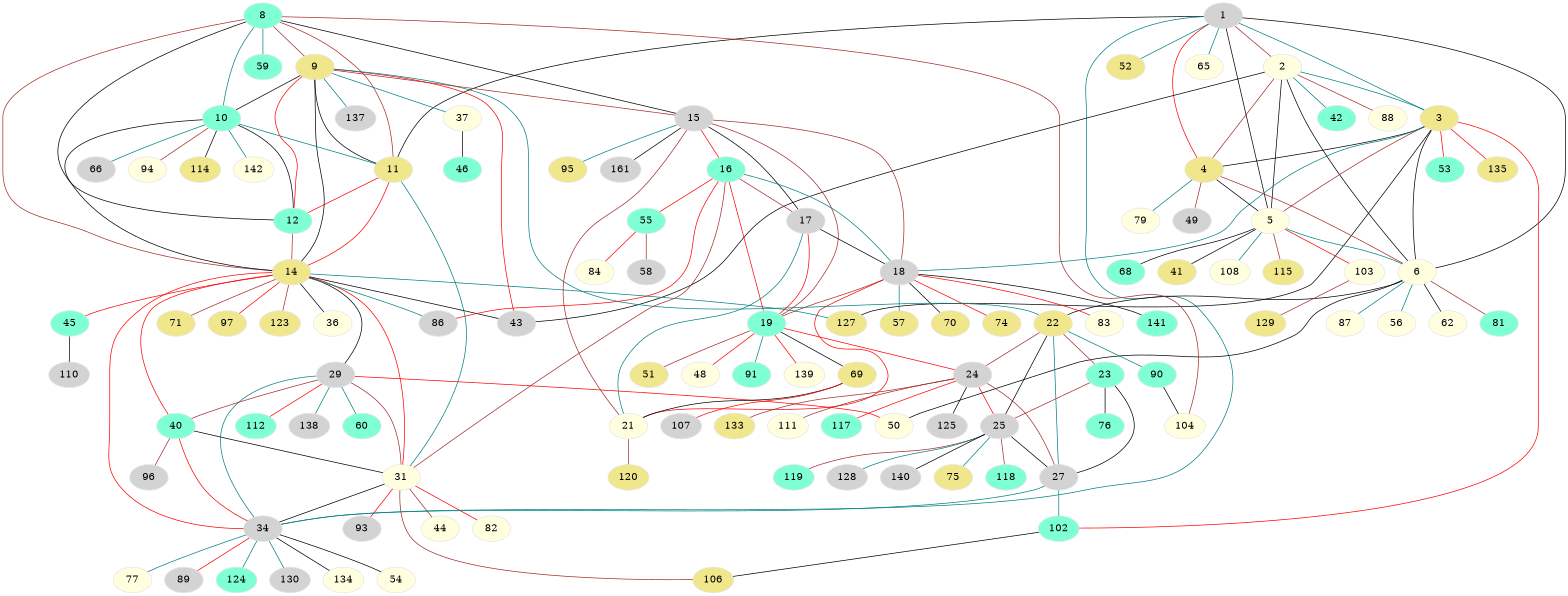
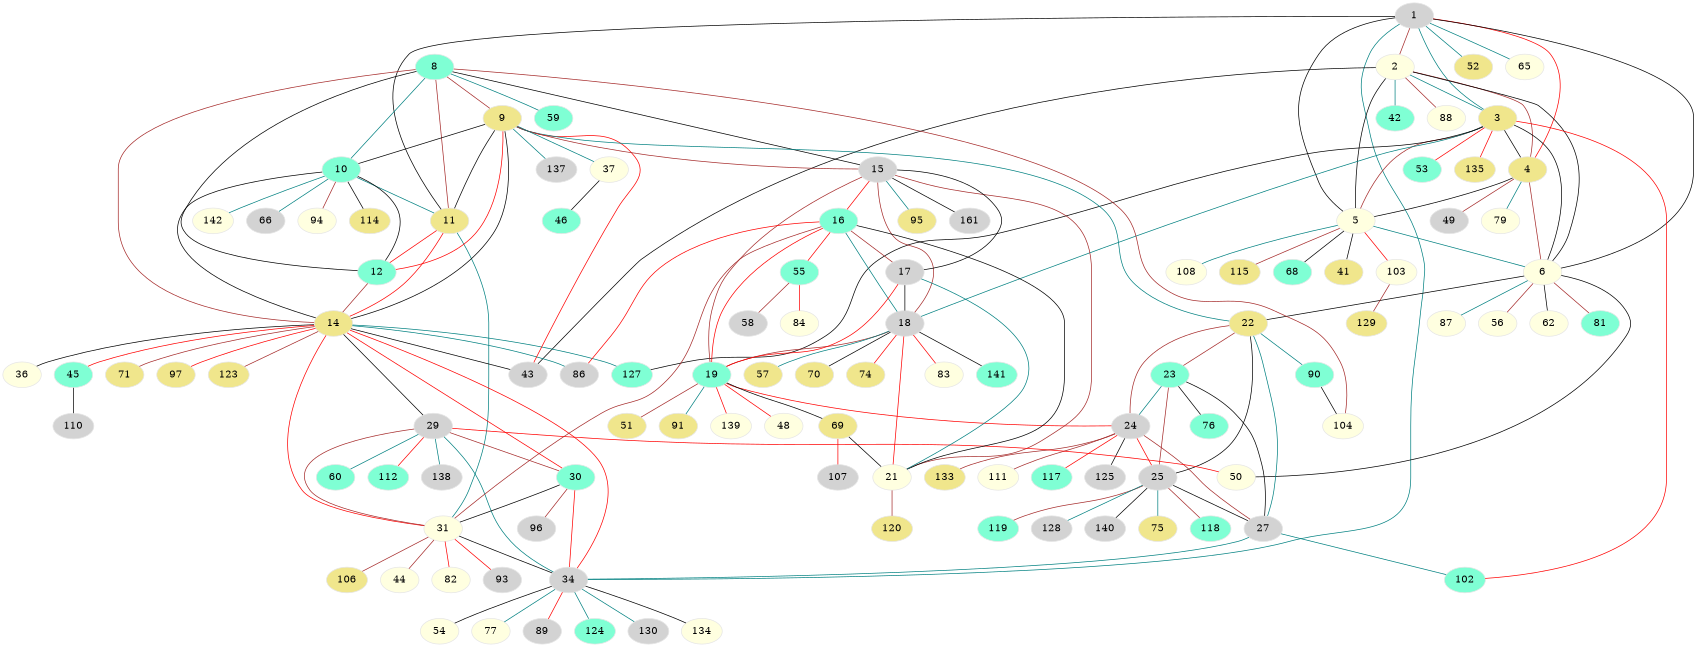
(1407, 298) -> (1520, 298)
(846, 323) -> (632, 375)
none -> (1064, 330)
(752, 375) -> (678, 426)
none -> (1150, 400)
(176, 426) -> (576, 477)
(886, 554) -> none
